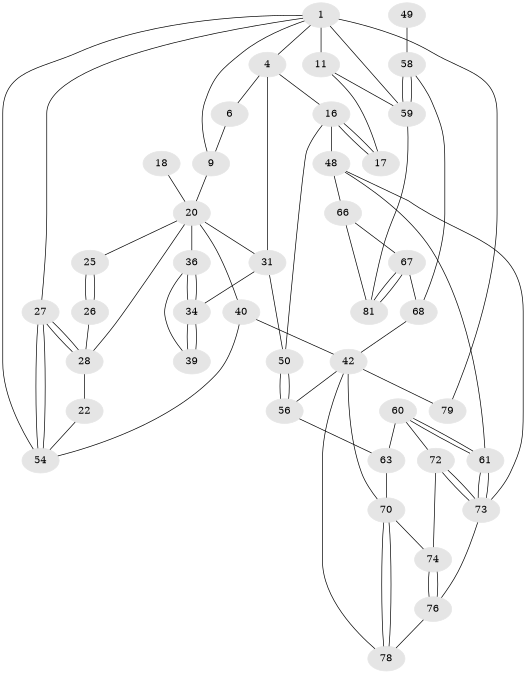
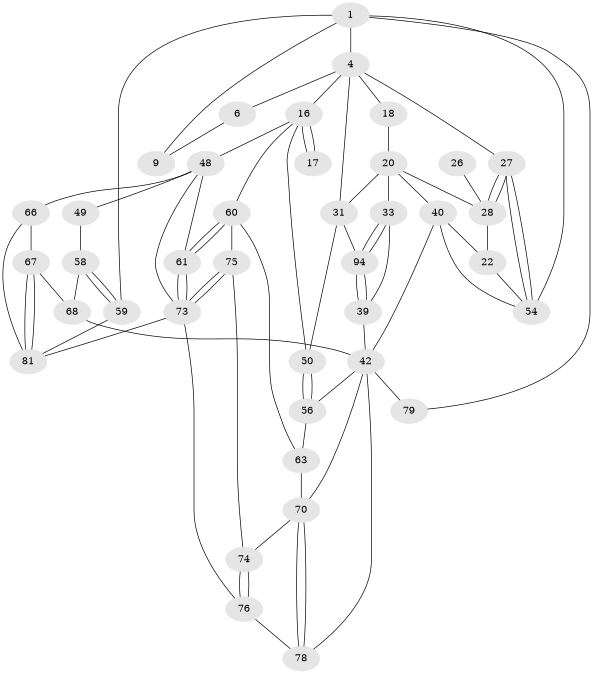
(321, 65) -> none
(77, 78) -> (430, 112)
none -> (370, 89)
none -> (260, 159)
(201, 188) -> none
none -> (144, 190)
none -> (463, 238)
(90, 263) -> none
(192, 263) -> (389, 213)
(192, 312) -> (360, 263)
none -> (106, 337)
none -> (365, 337)
(436, 461) -> (232, 263)
